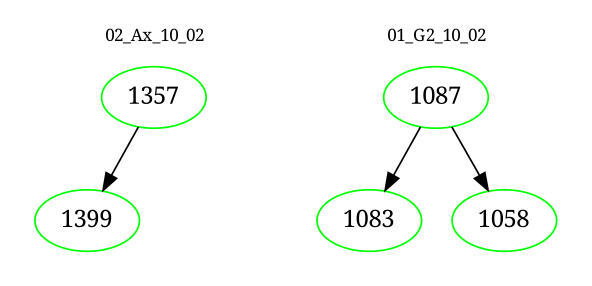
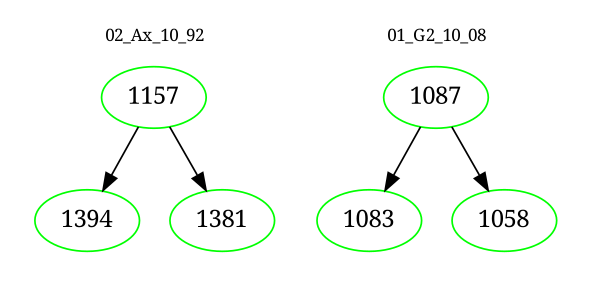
(155, 37) -> (155, 37)
(437, 37) -> (437, 37)
(154, 97) -> (154, 97)
(87, 221) -> (87, 221)
none -> (222, 221)
